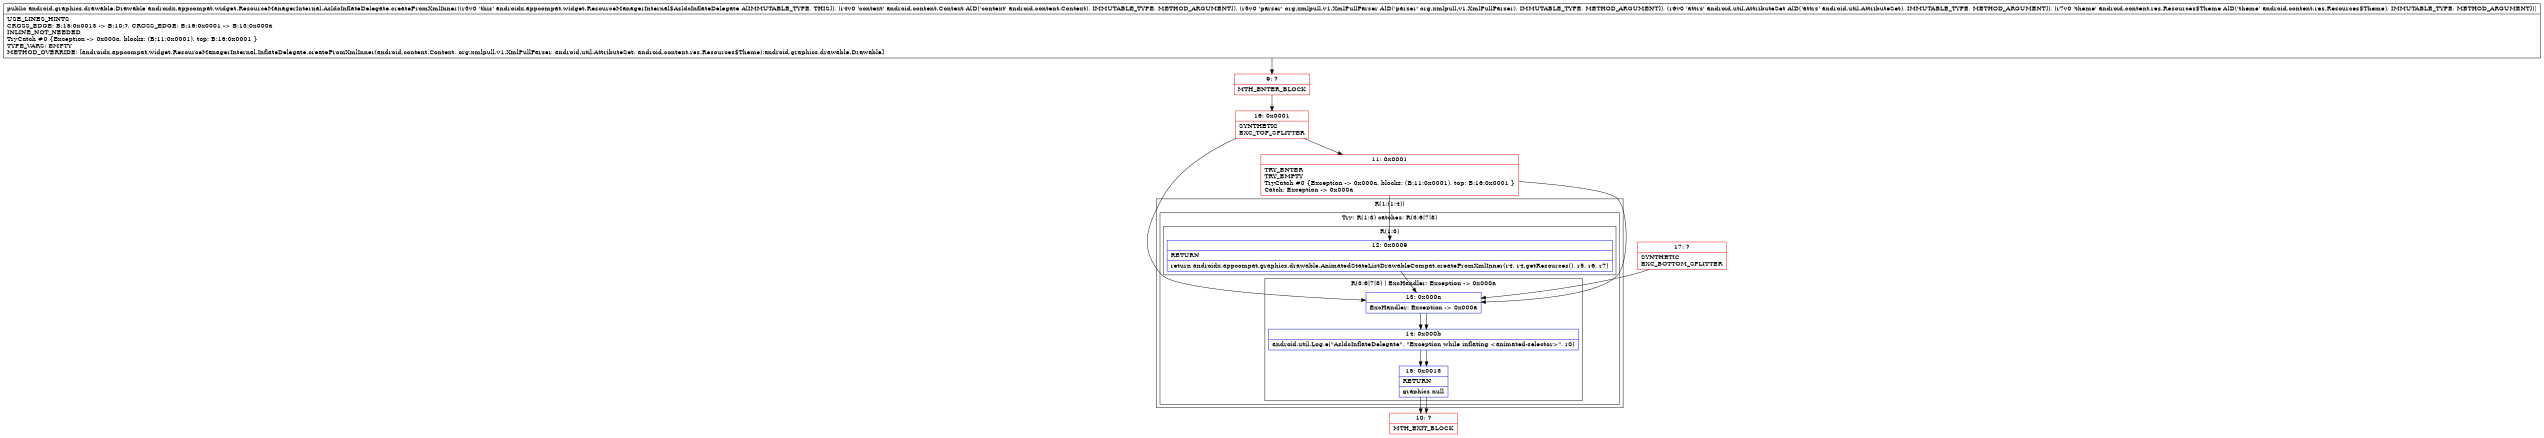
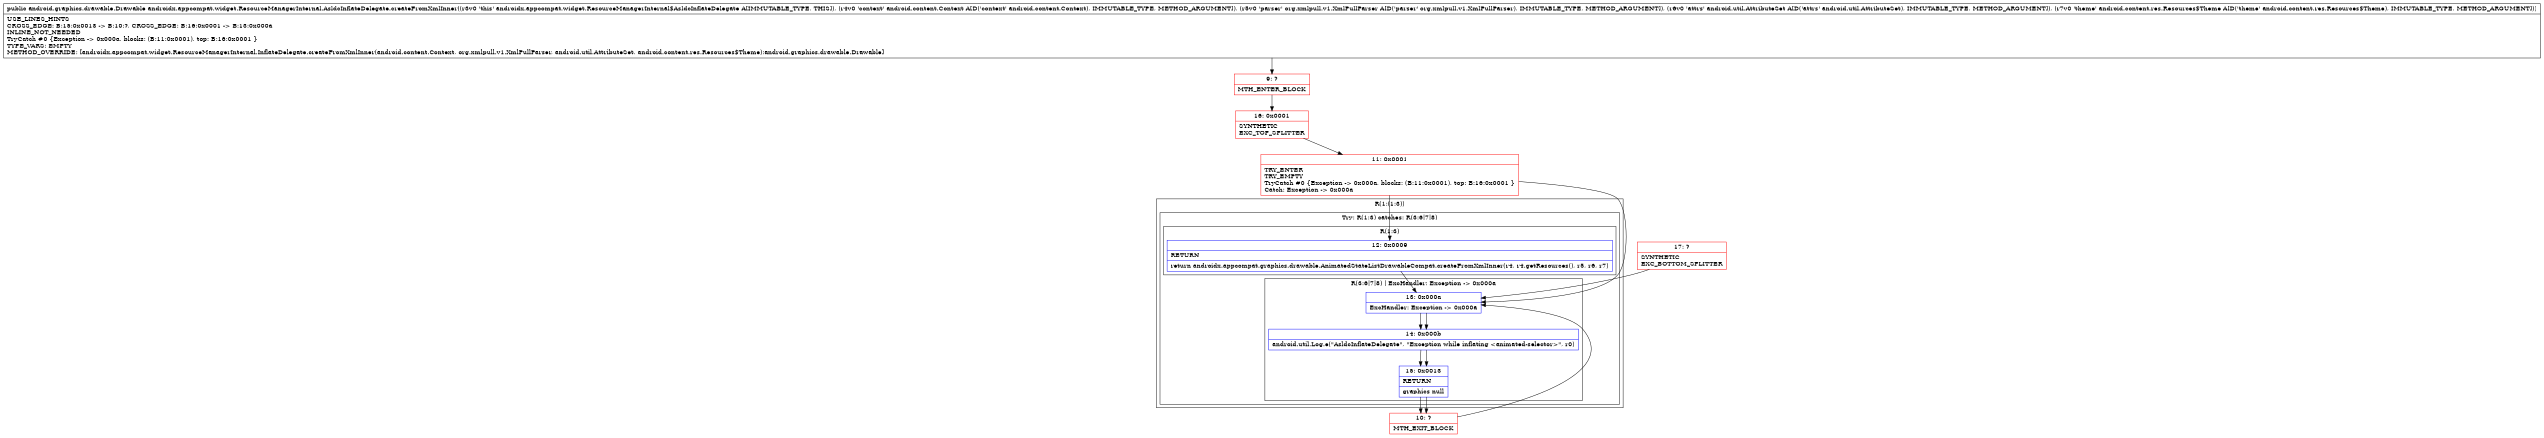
(1390, 204) -> (1390, 204)
(1171, 280) -> (1588, 358)
